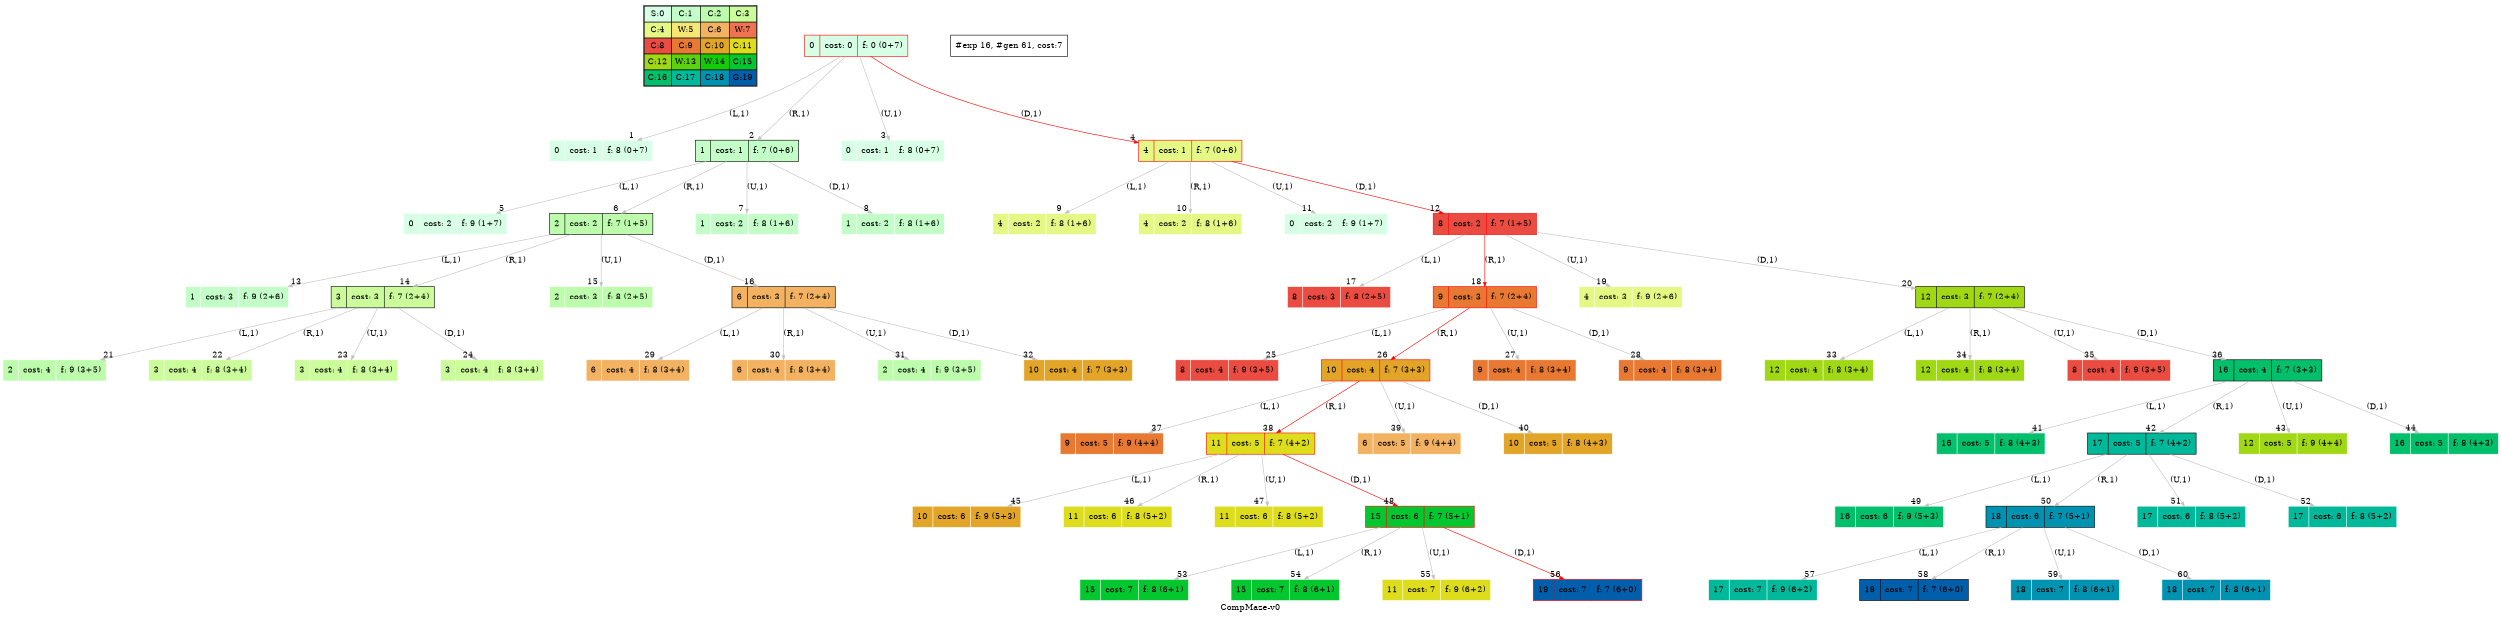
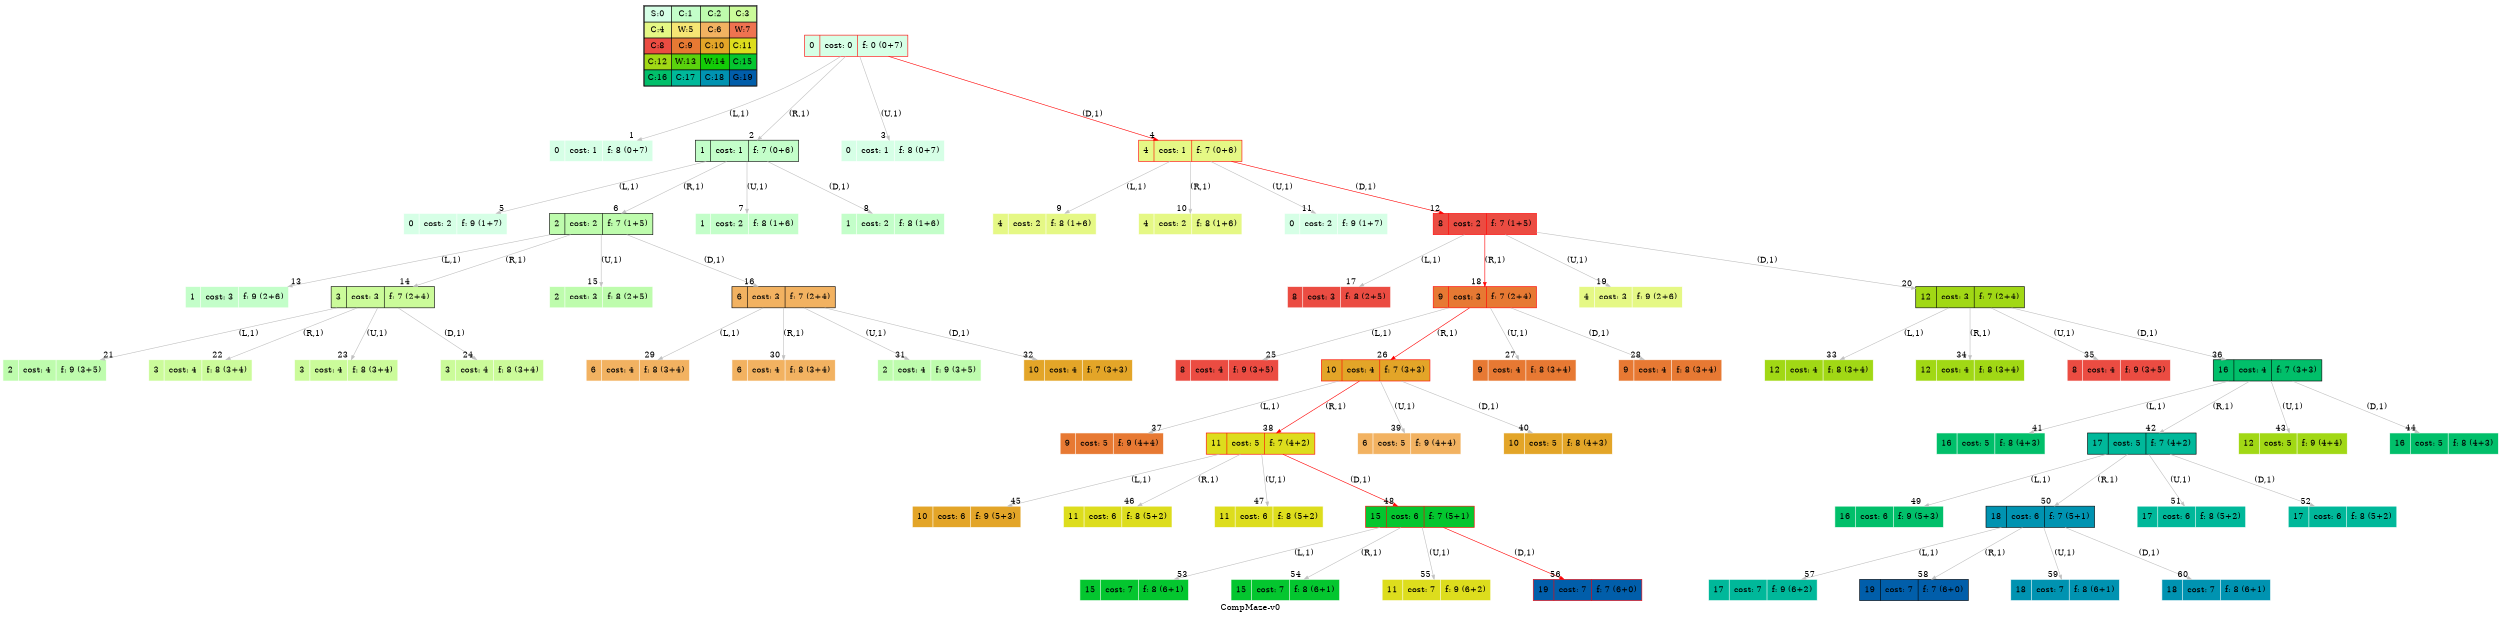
(1009, 46) -> none
